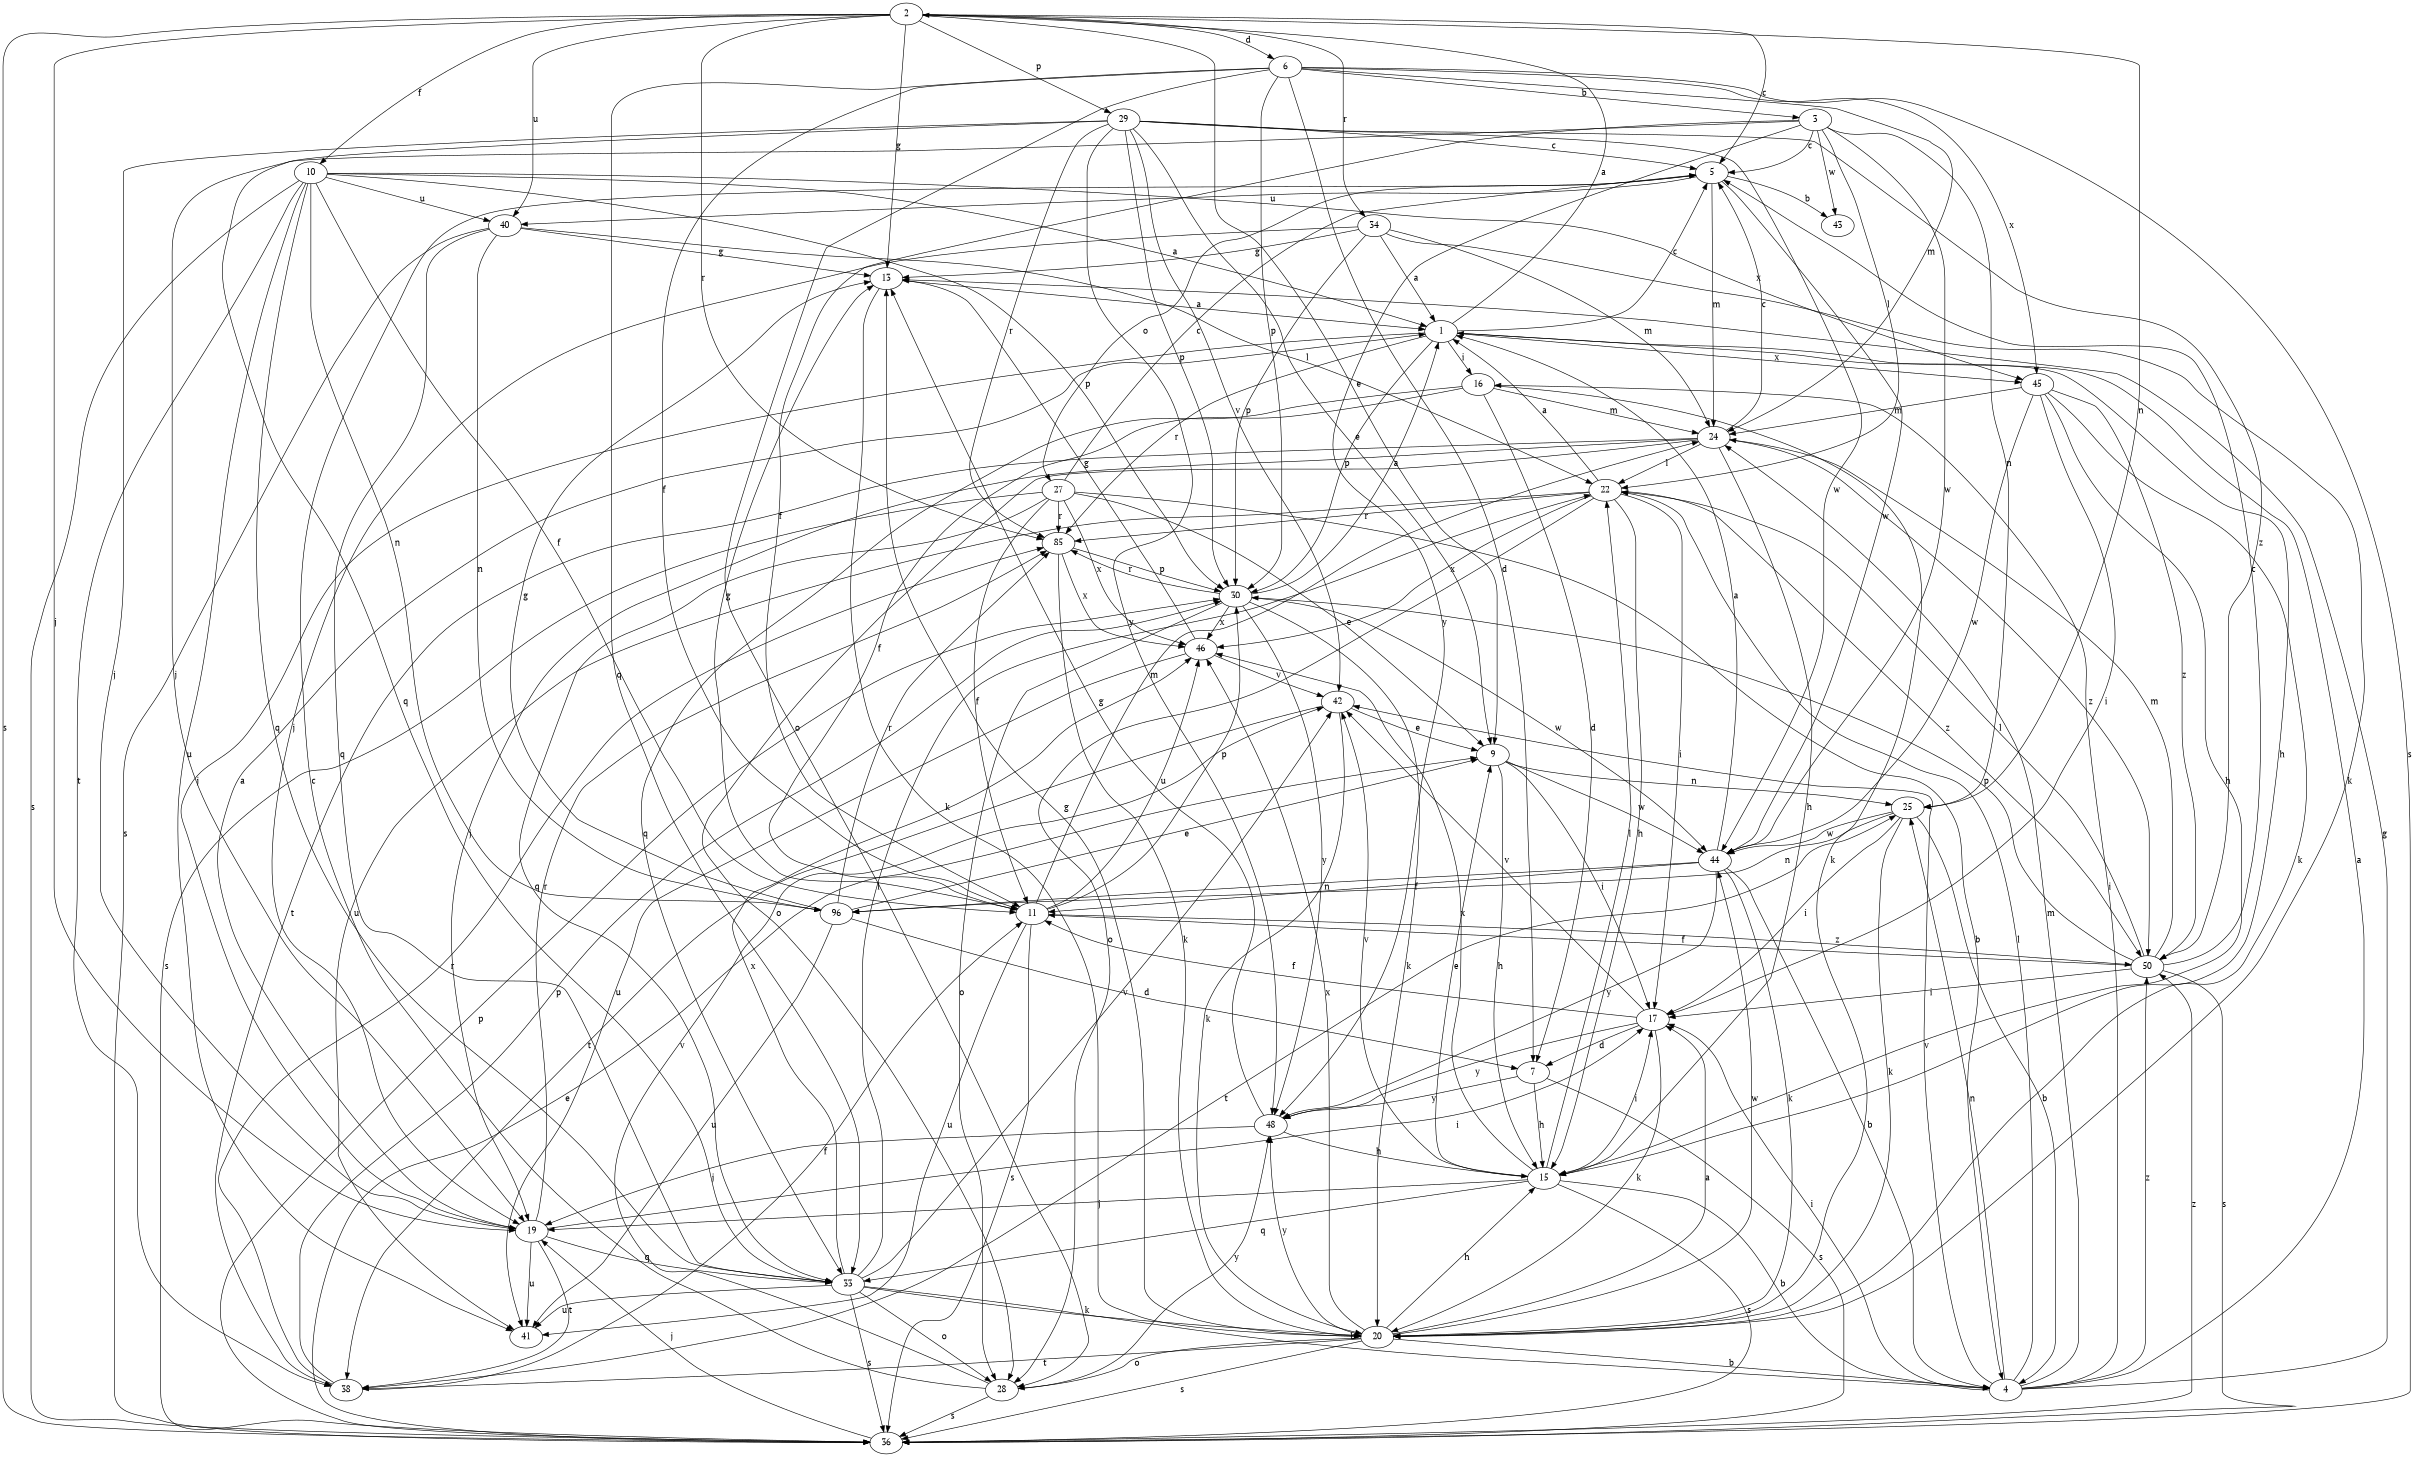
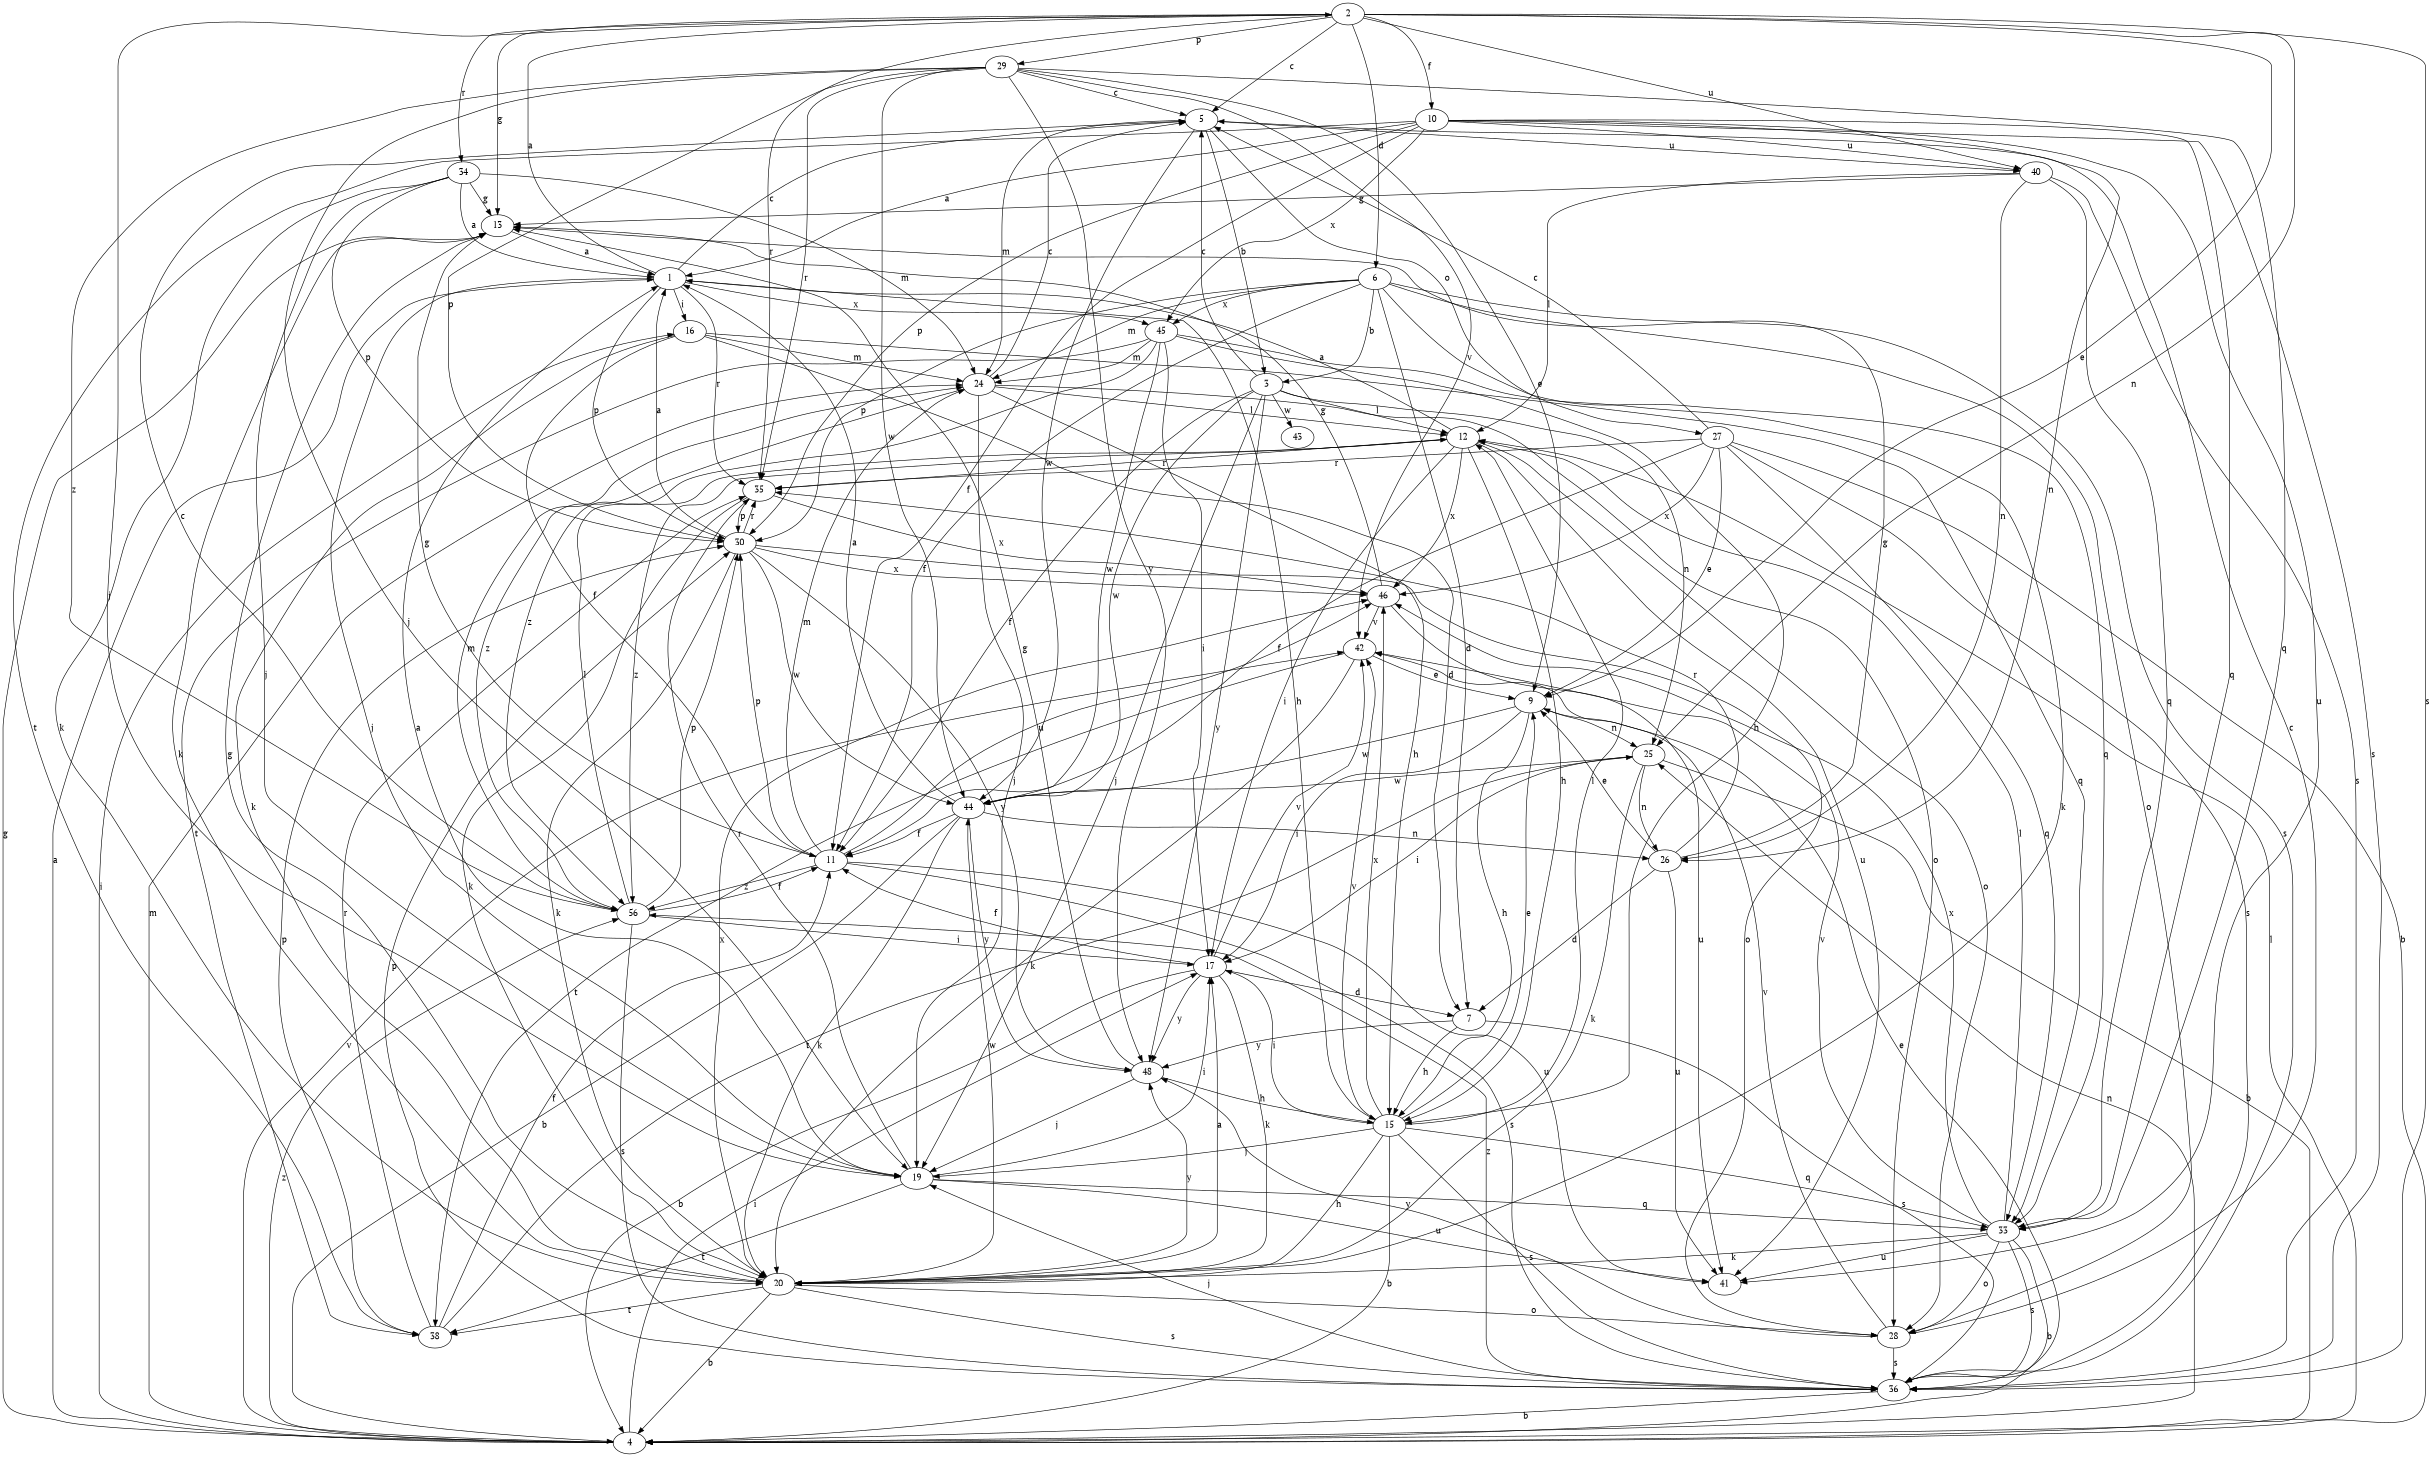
(1777, 190) -> (1237, 242)
(1605, 490) -> (1463, 437)
(641, 540) -> (303, 573)
(1058, 543) -> (759, 490)
(836, 914) -> (1665, 861)
(2147, 967) -> (633, 914)
none -> (806, 1131)
(1458, 1260) -> (1281, 1259)
none -> (1265, 1424)
